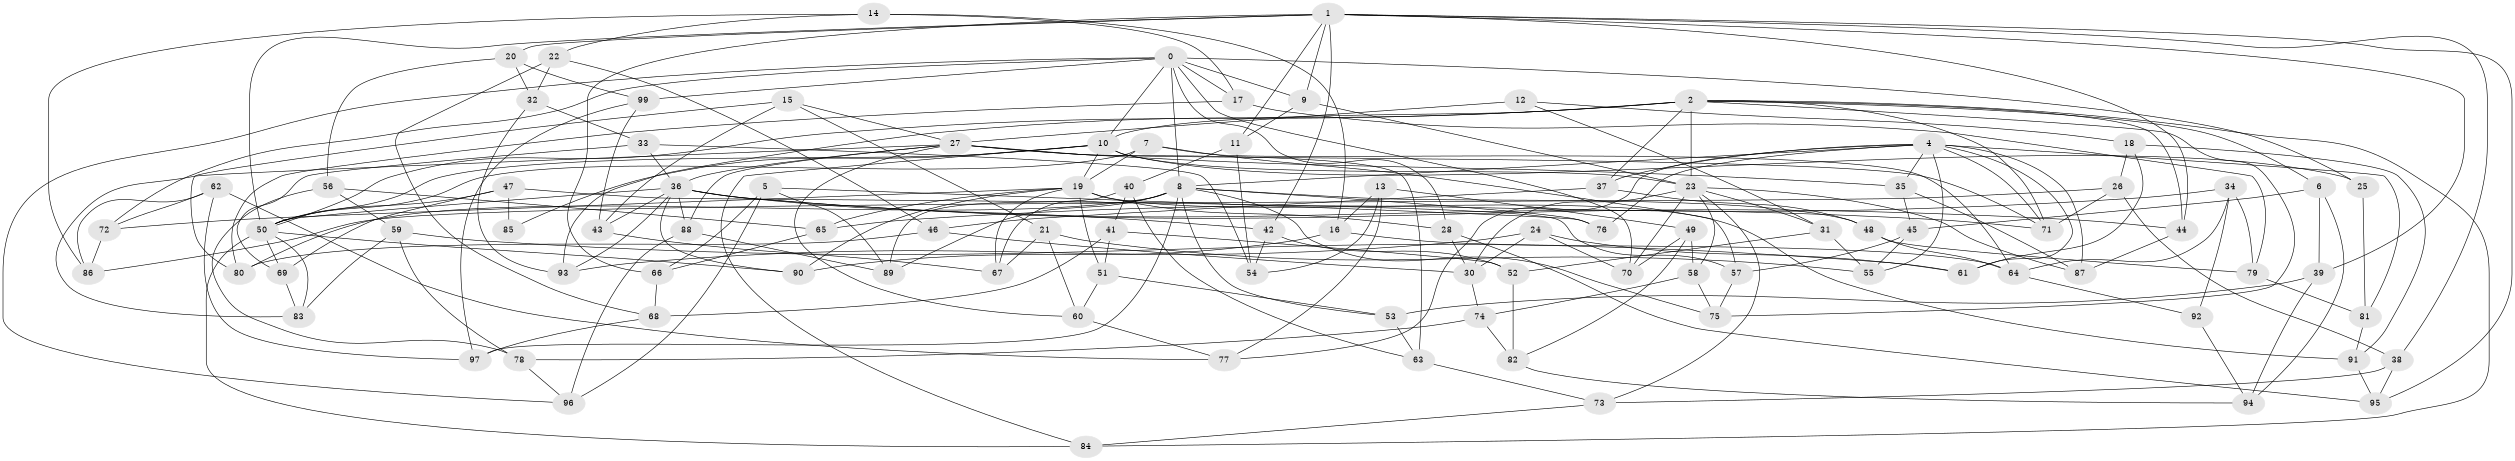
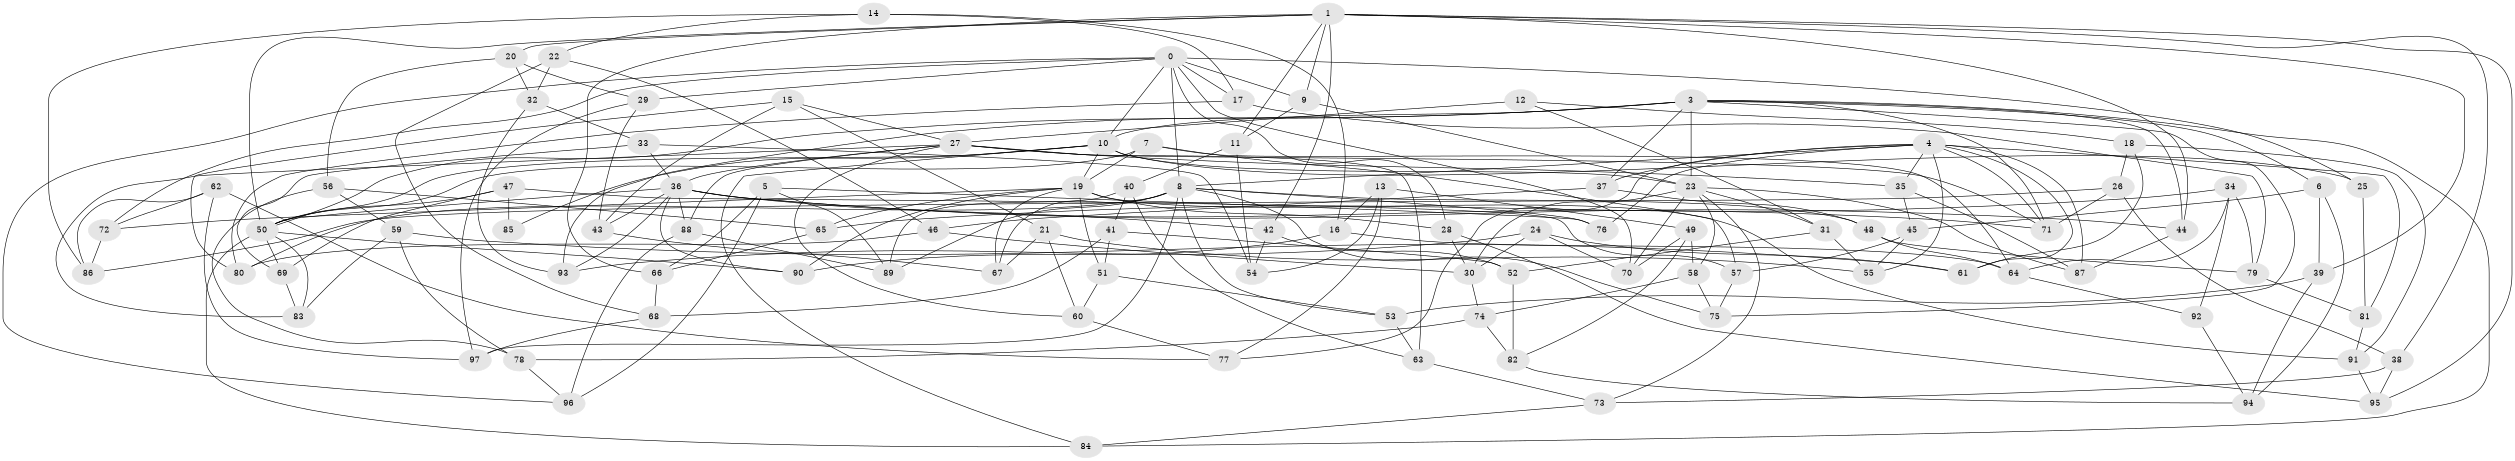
(643, 100) -> (643, 100)
(1691, 100) -> (1691, 100)
